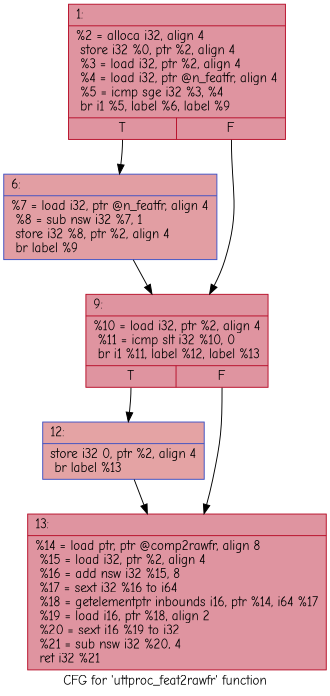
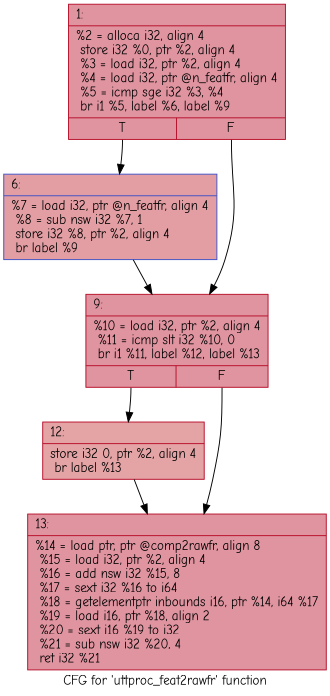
(123, 451) -> (123, 451)
